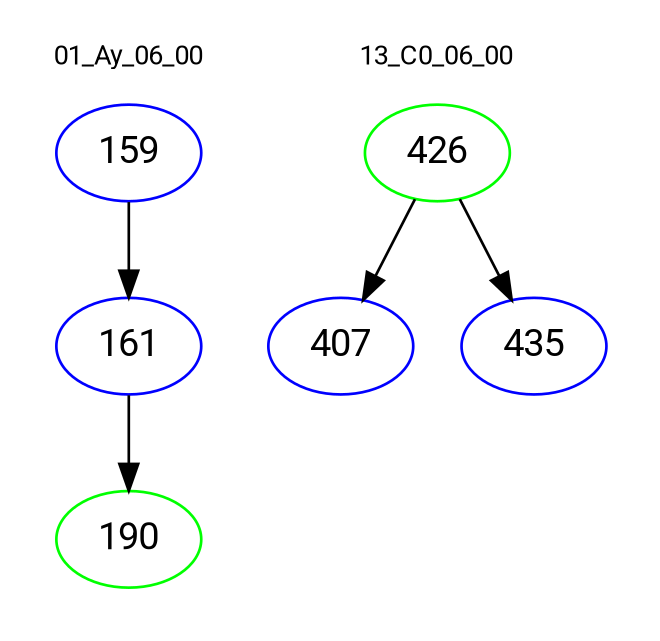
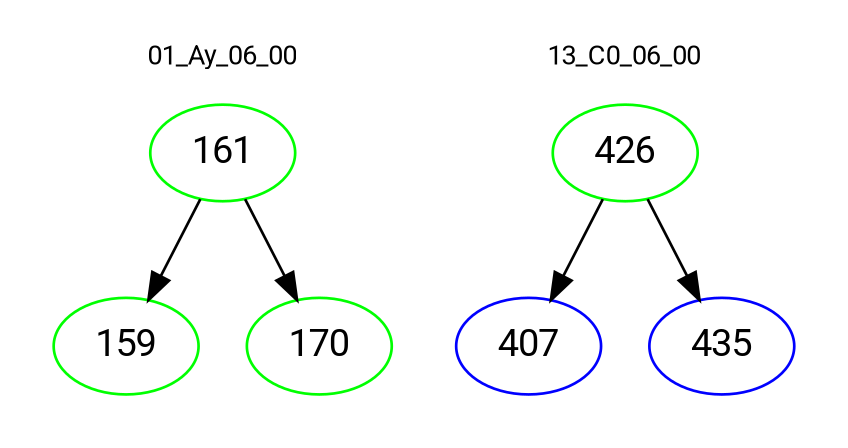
(129, 153) -> (126, 346)
(129, 236) -> (181, 238)
(129, 346) -> (223, 153)
(129, 539) -> (319, 346)
